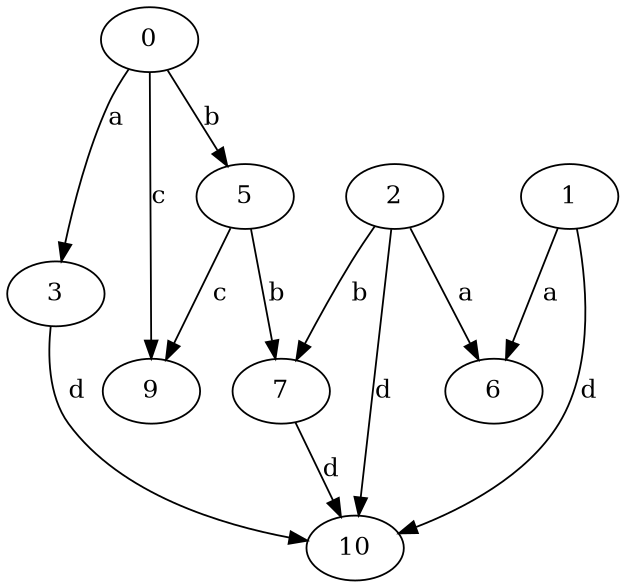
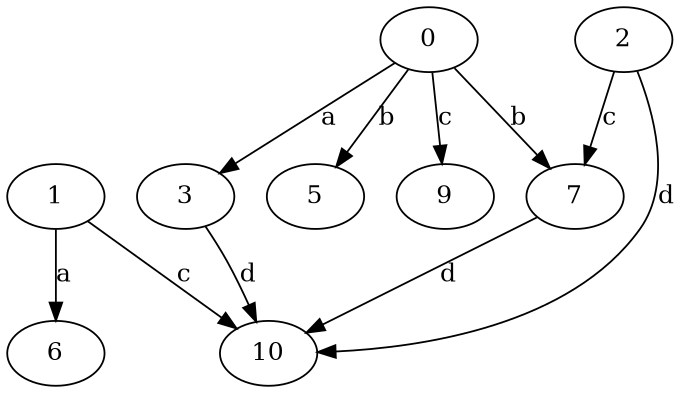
(261, 285) -> (496, 112)
(202, 286) -> none
(440, 286) -> none
(361, 294) -> (609, 118)
(590, 391) -> (184, 275)
